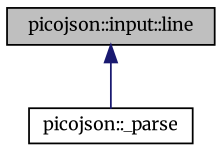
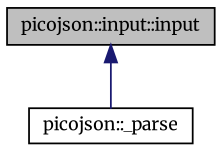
(111, 26) -> (111, 26)
